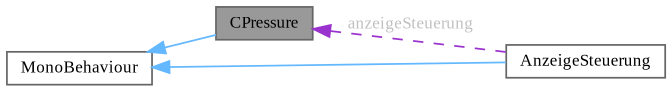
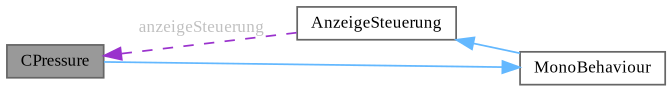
(338, 65) -> (497, 48)
